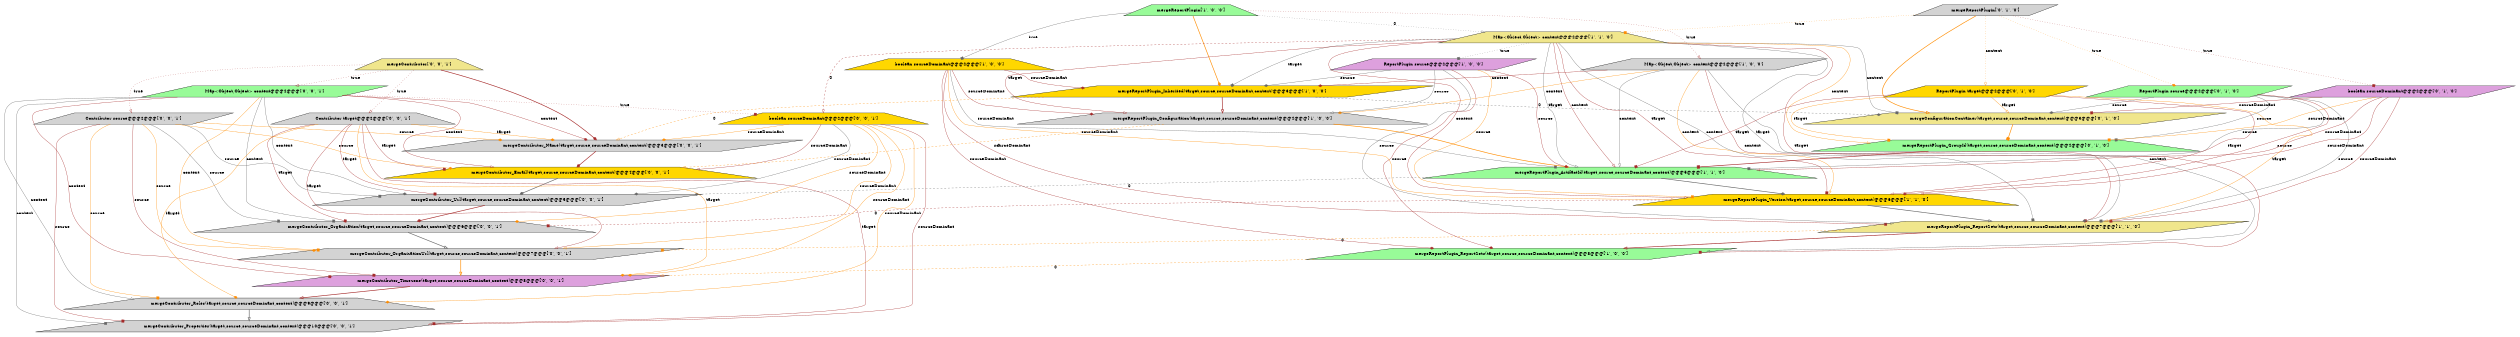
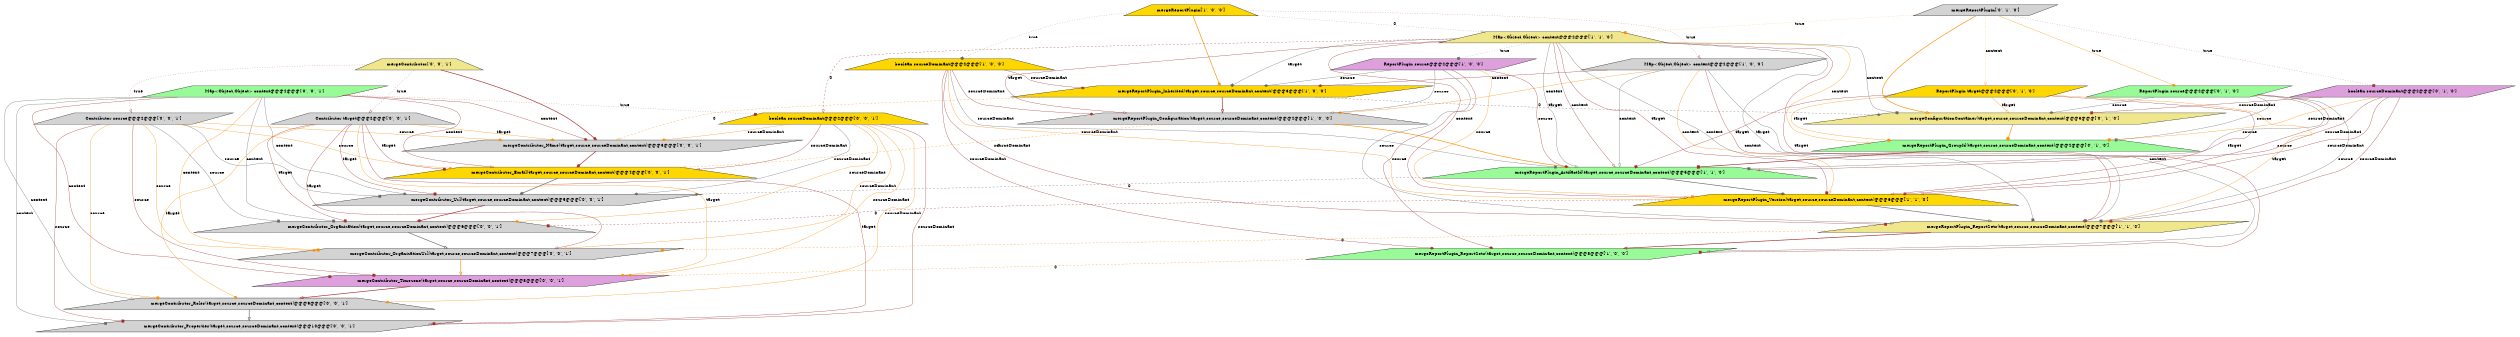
(1191, 10) -> (1191, 10)
(1046, 27) -> (1046, 27)
(2086, 50) -> (2086, 50)
(343, 78) -> none
